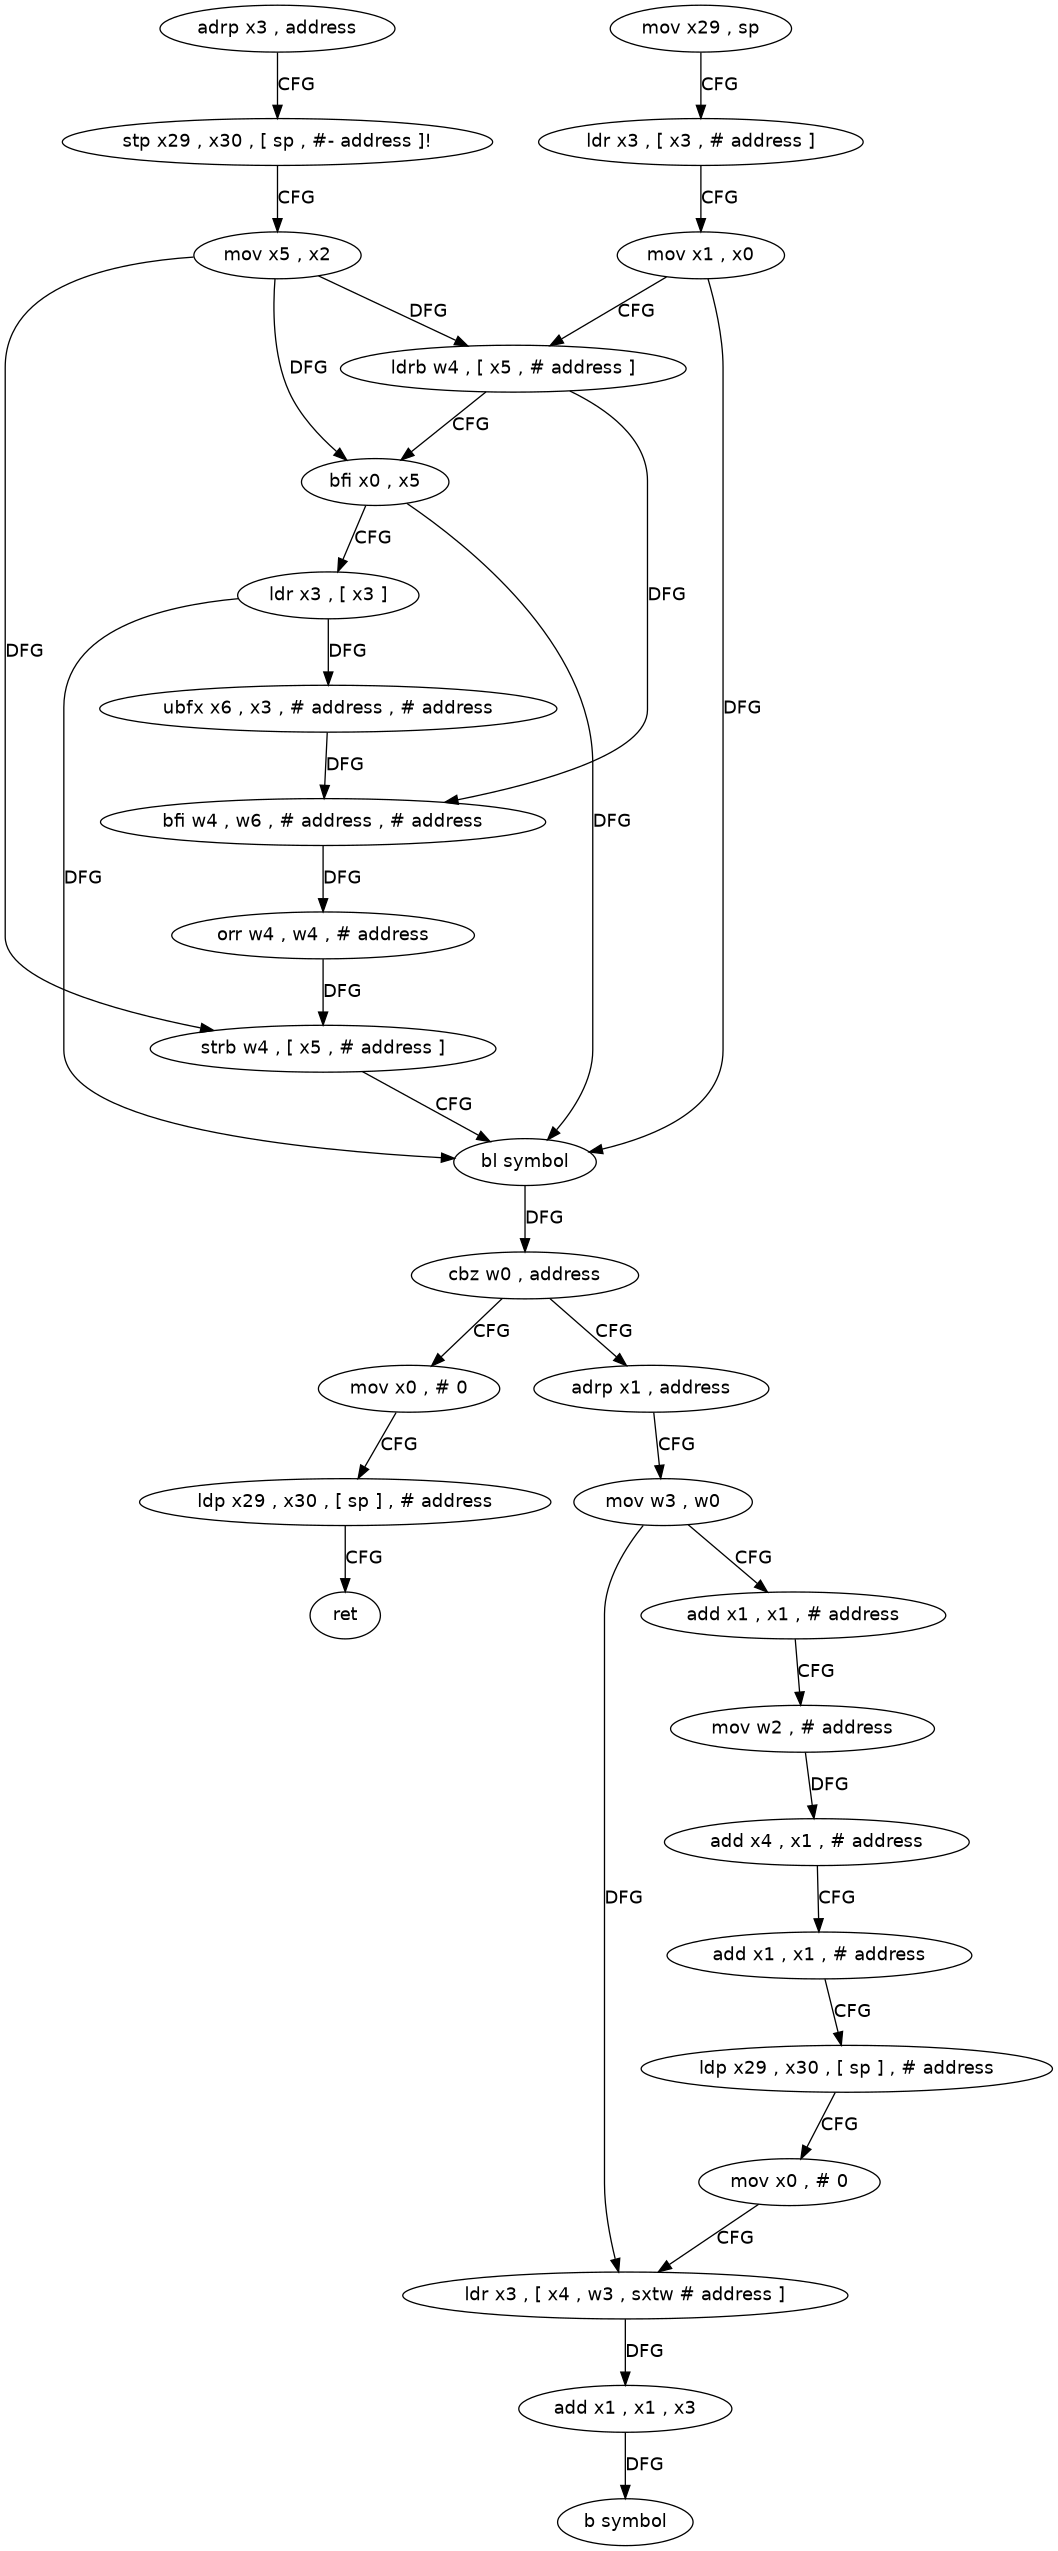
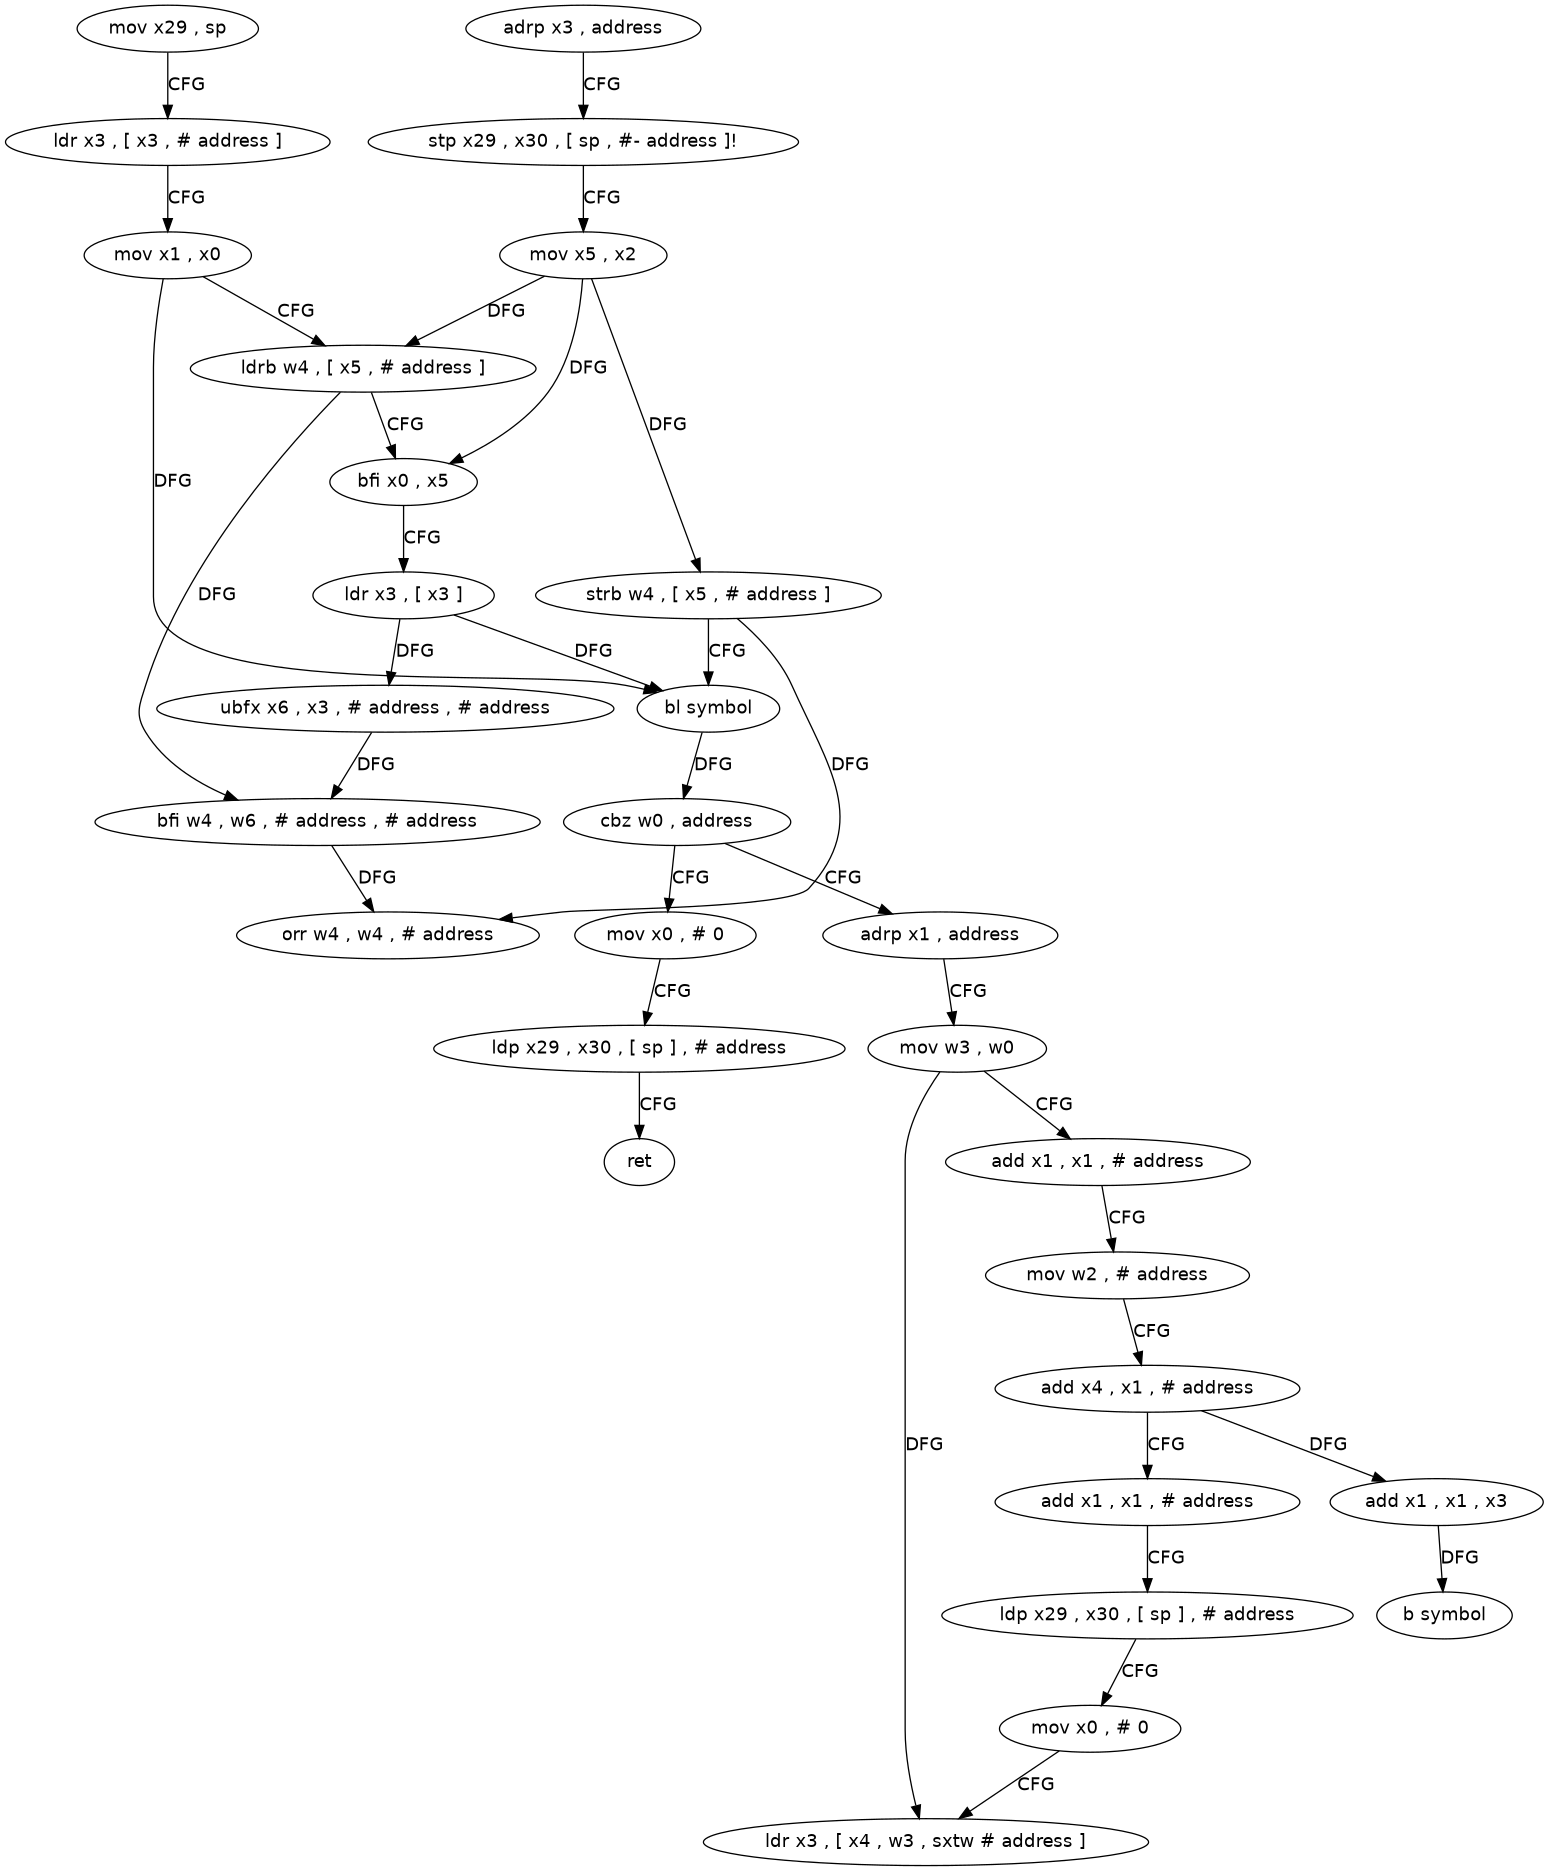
(593, 786) -> none
(323, 986) -> (821, 873)
(830, 1785) -> (1152, 1332)
(625, 2346) -> (1287, 1444)
